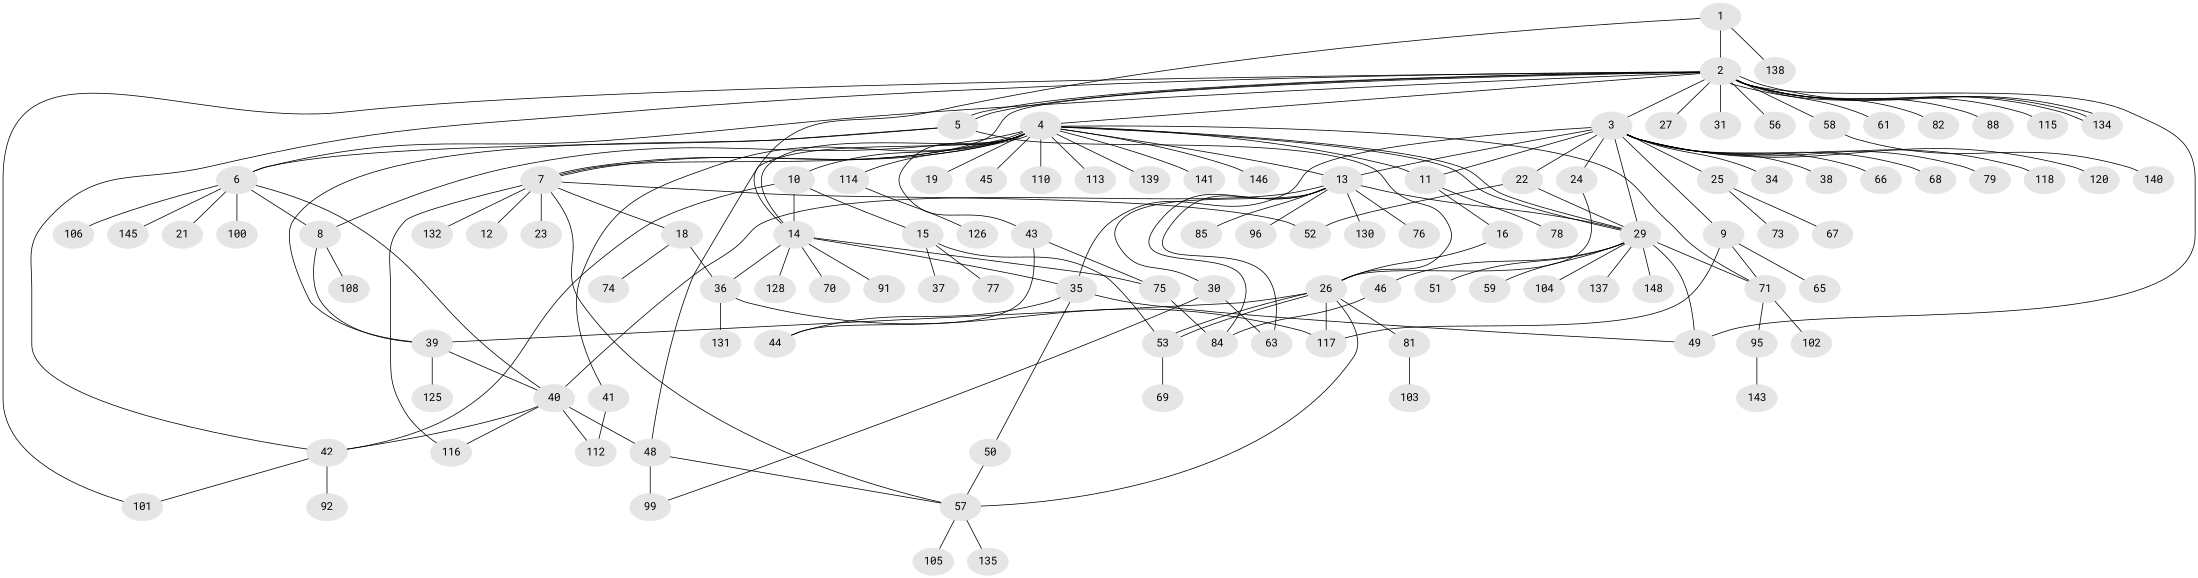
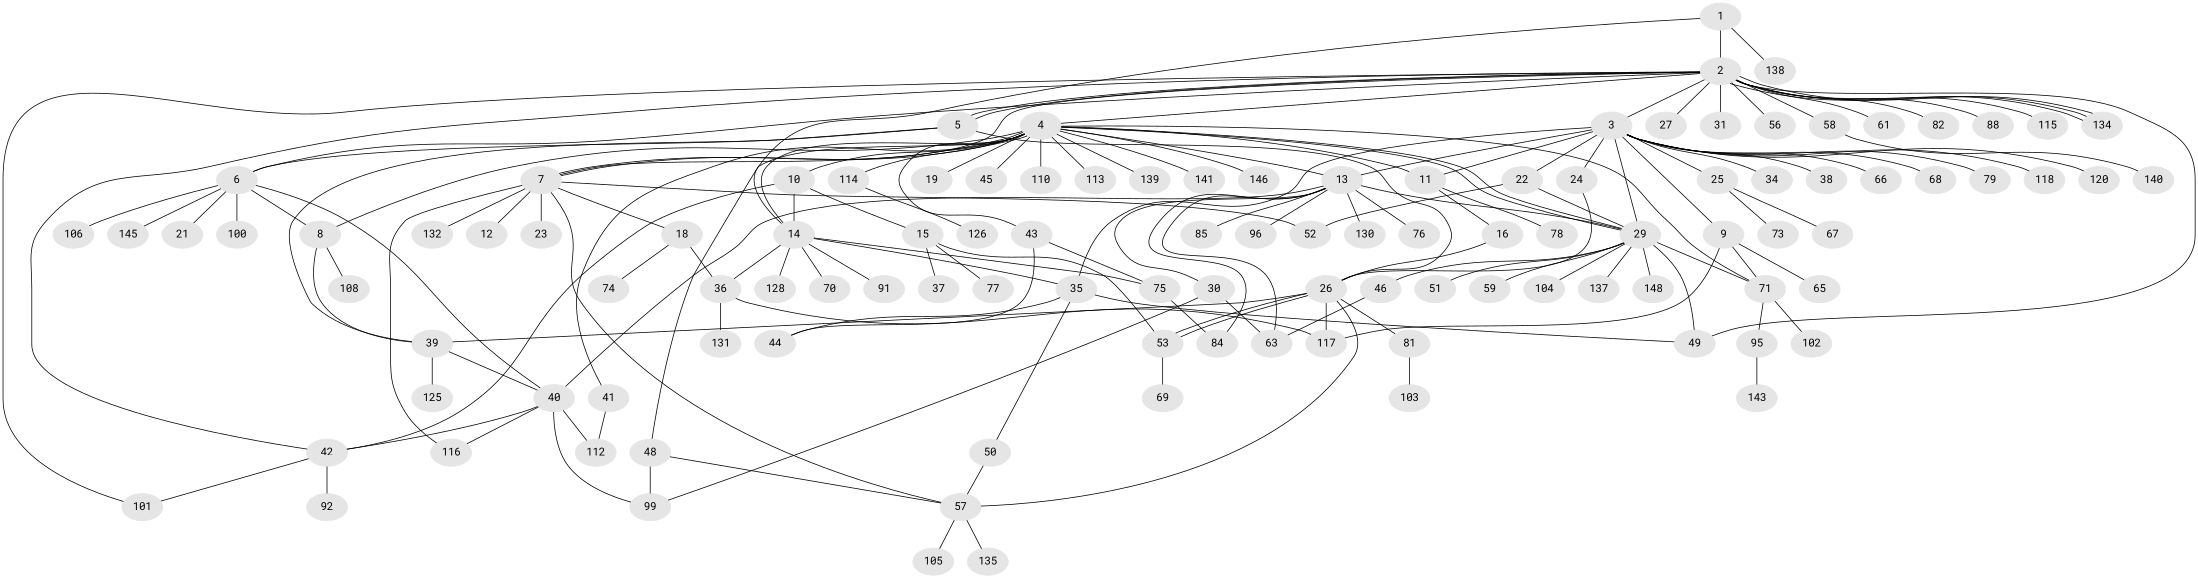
(1309, 315) -> (1332, 314)
(597, 423) -> (574, 472)
